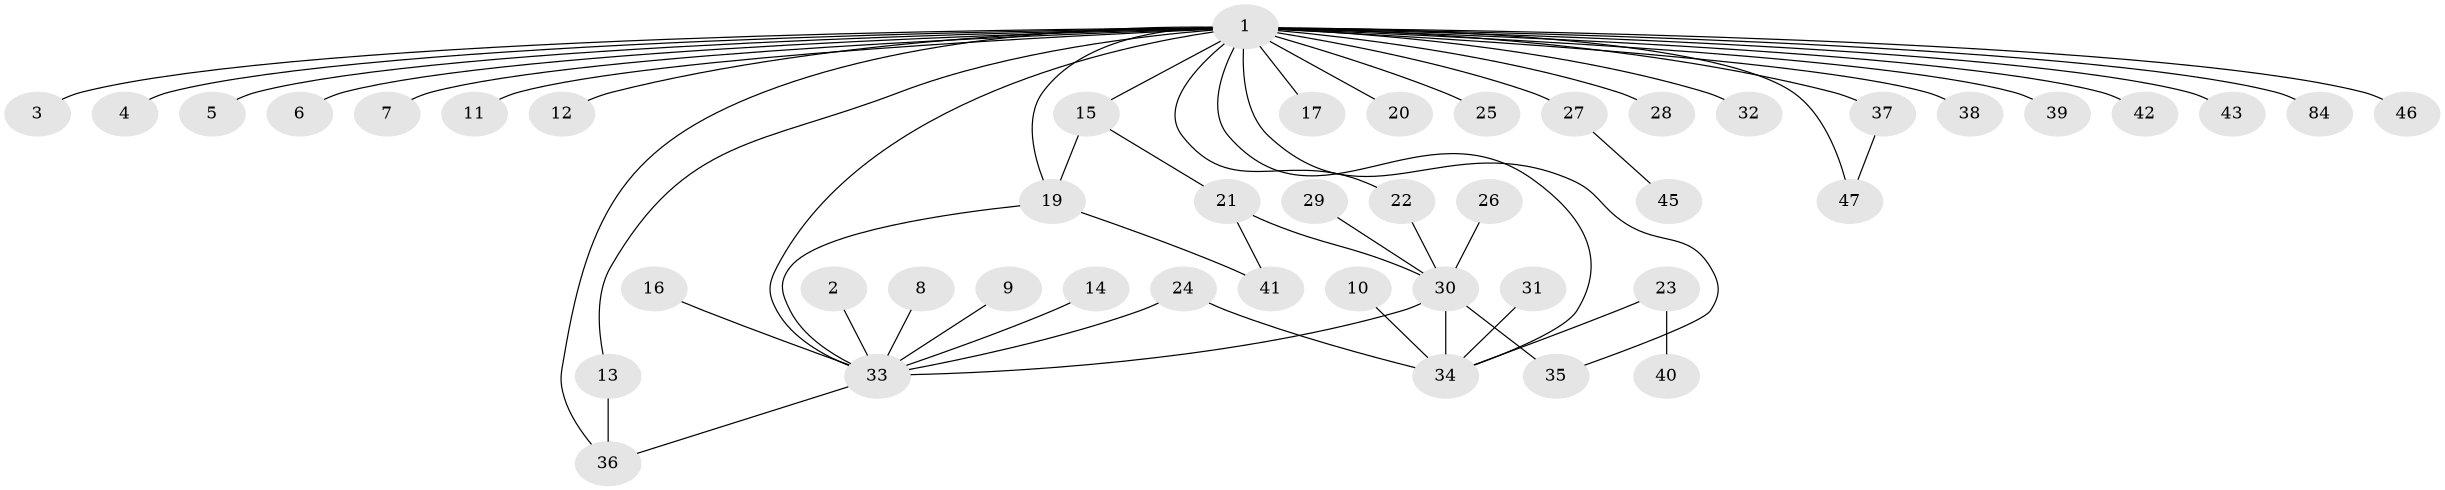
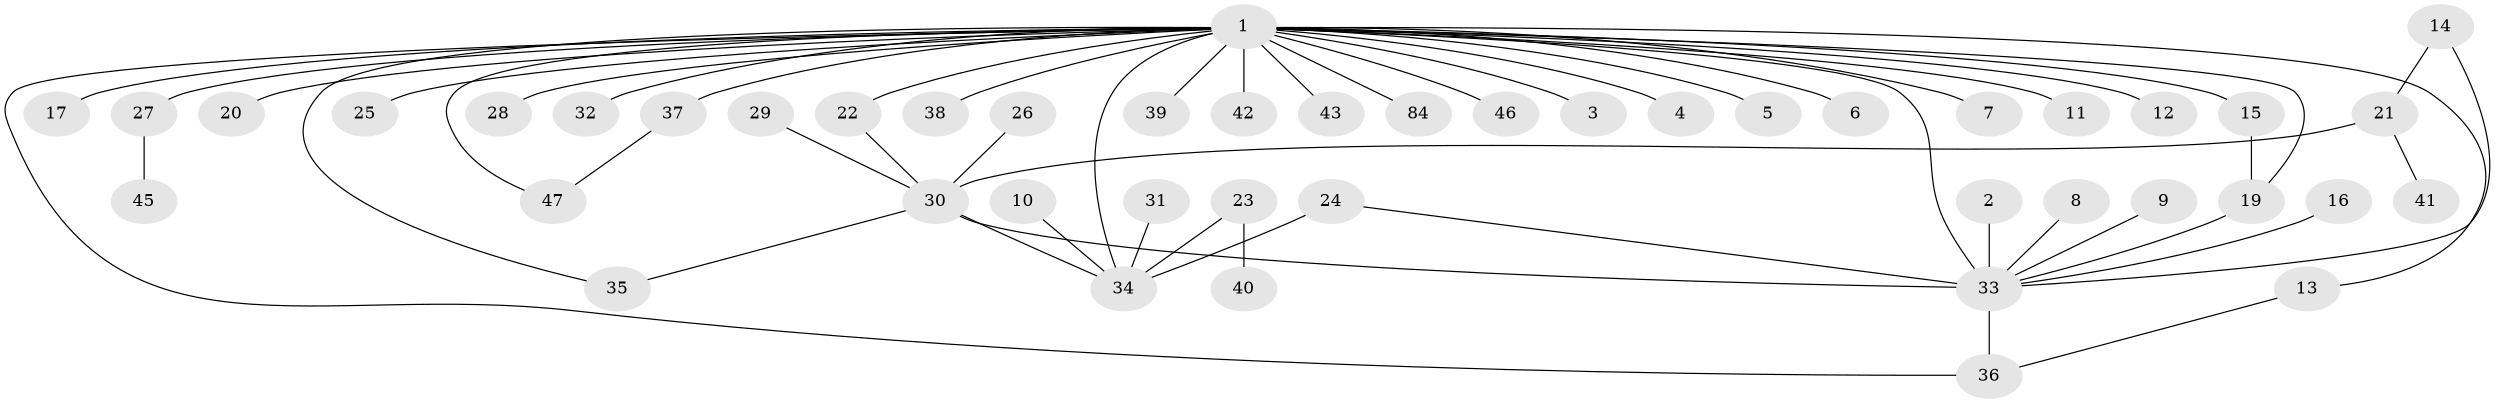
(1157, 158) -> (2413, 70)
(1164, 242) -> none
